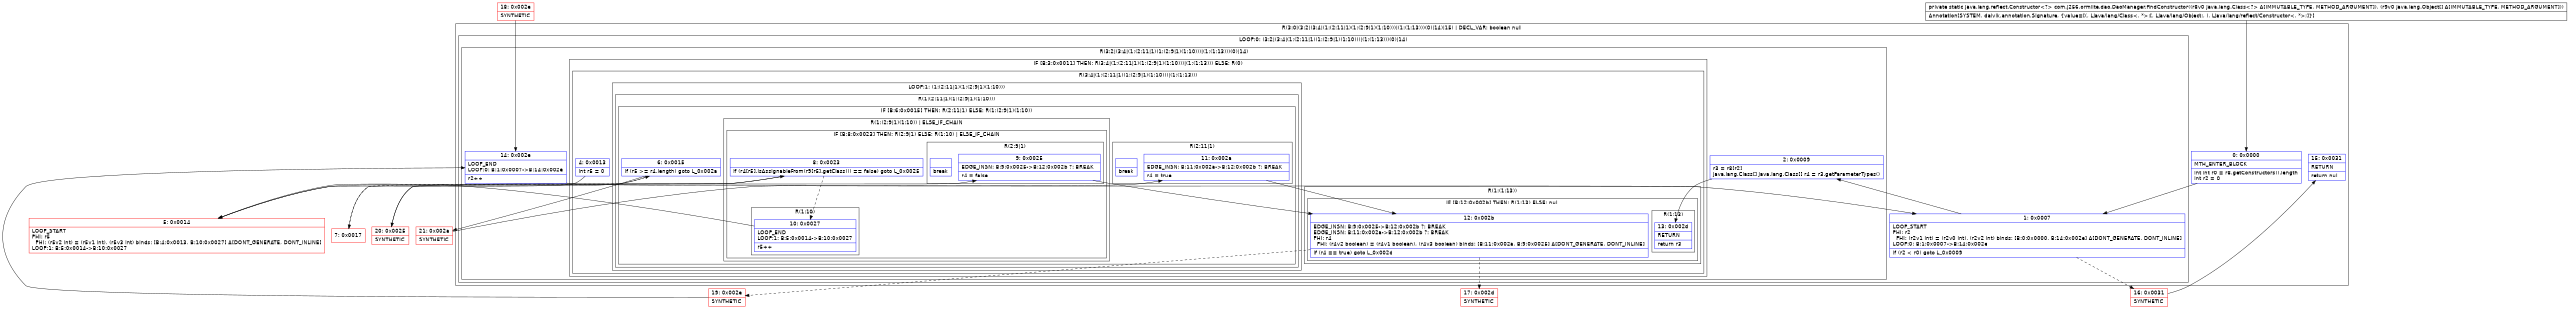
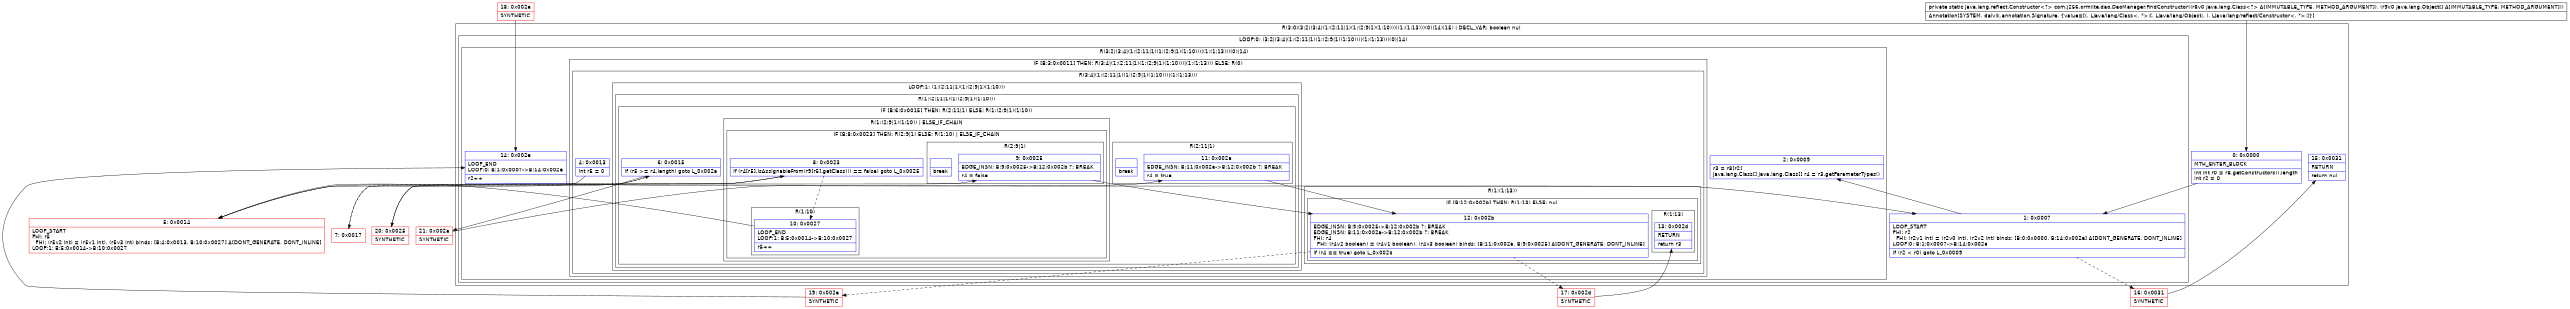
(1688, 193) -> (1643, 290)
